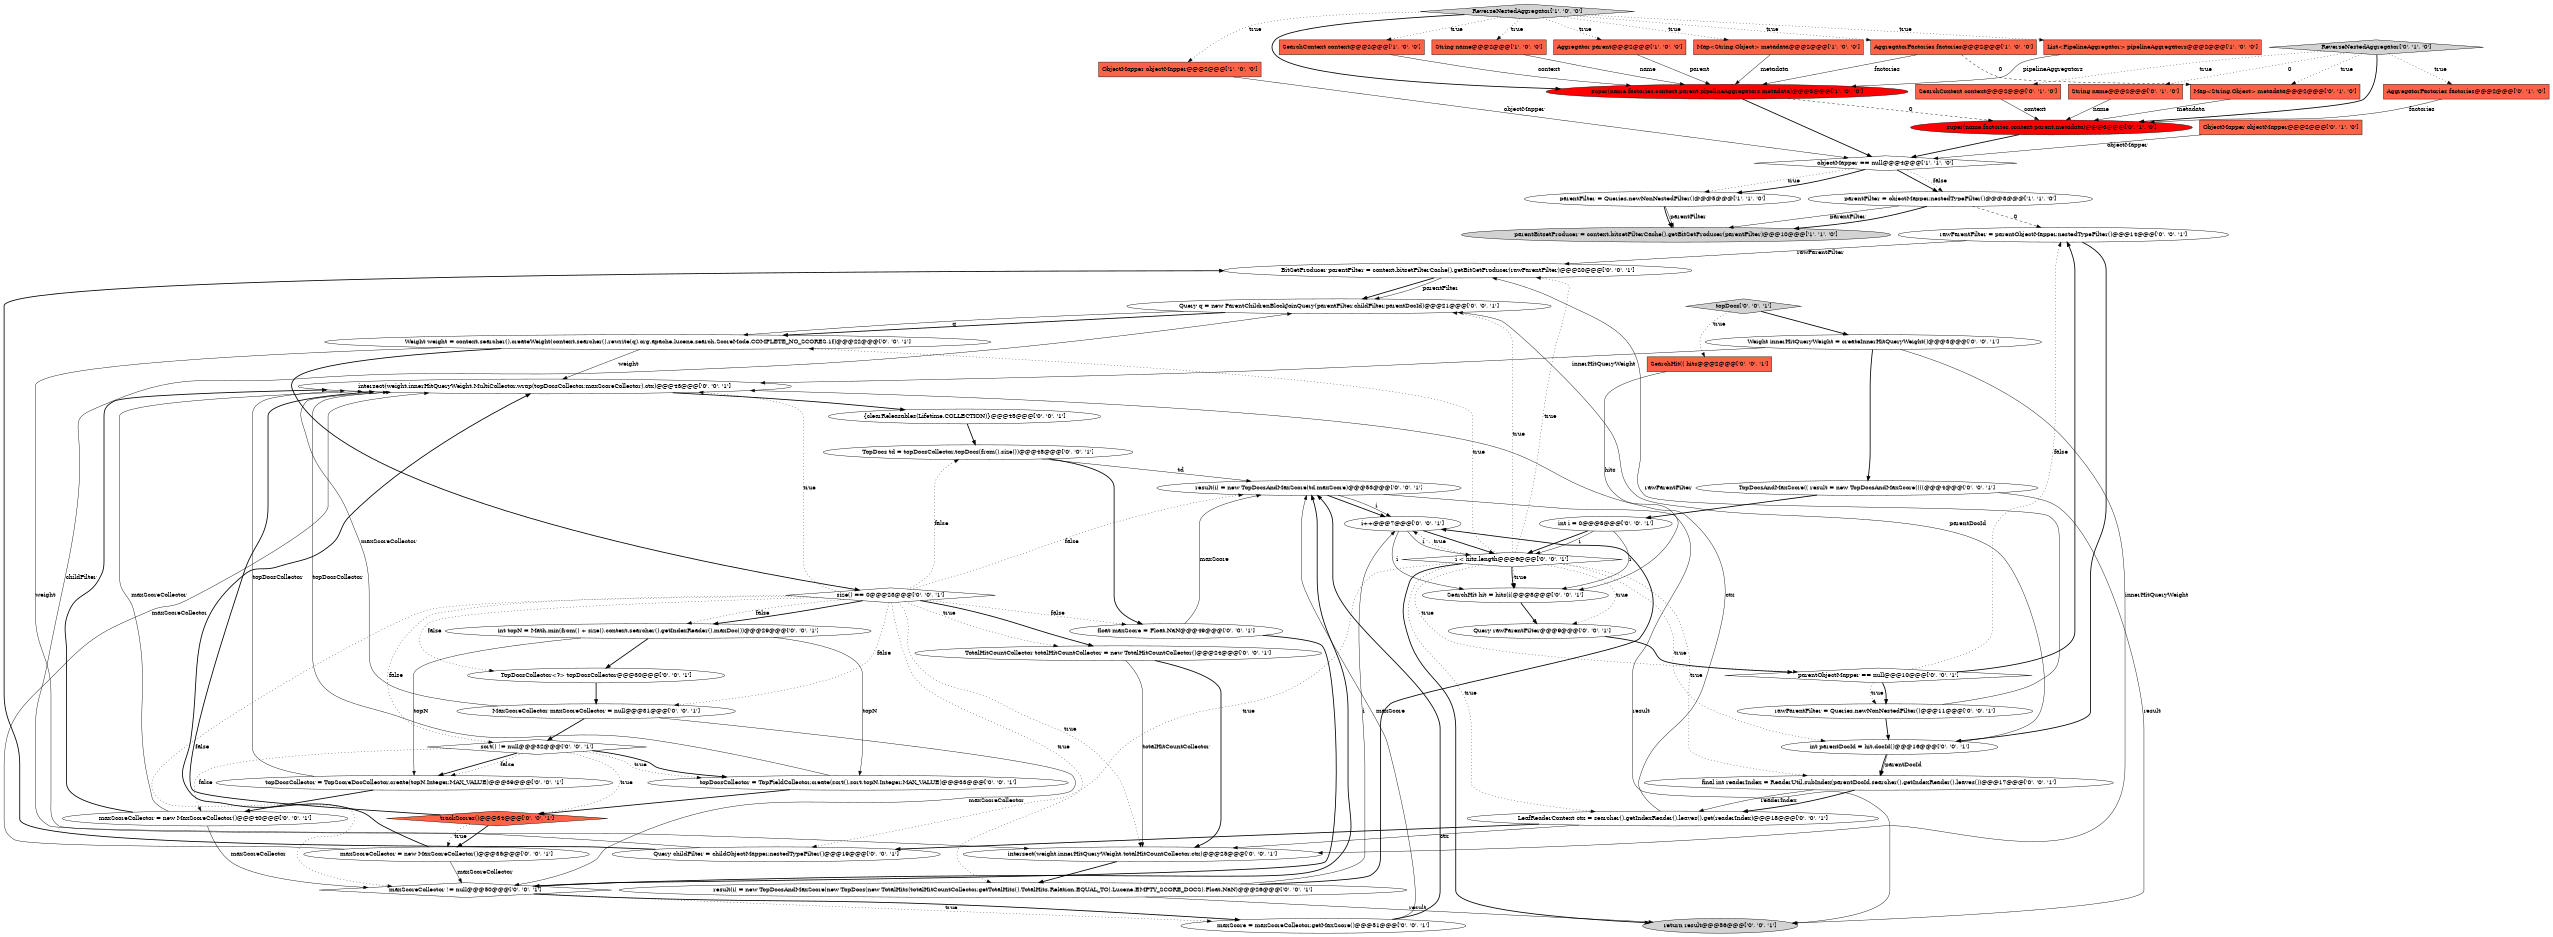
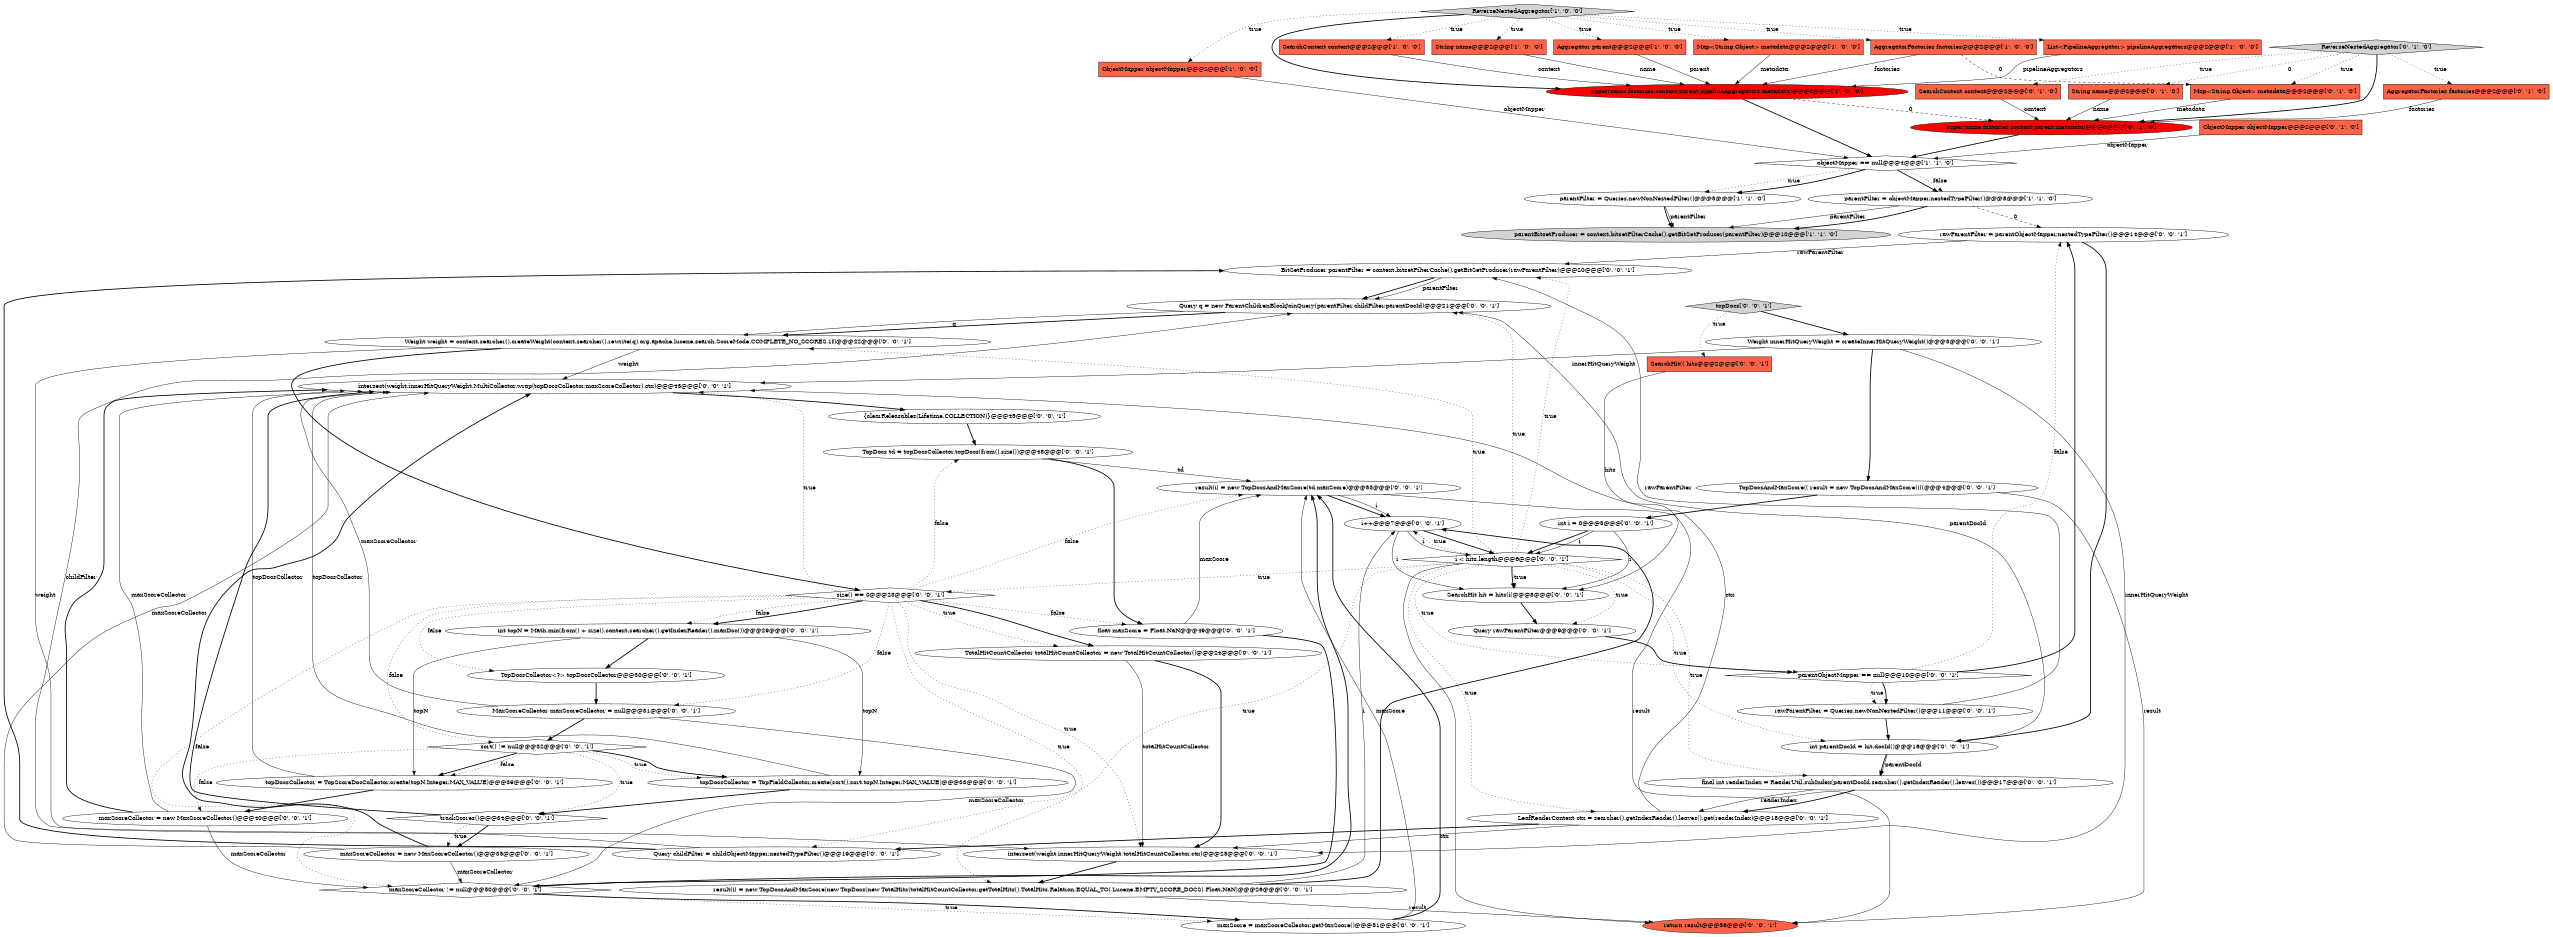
none -> (1204, 578)
(1456, 797) -> (1456, 797)
(497, 819) -> (497, 819)
(1720, 926) -> (1720, 926)
